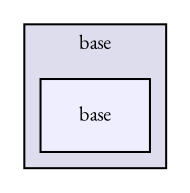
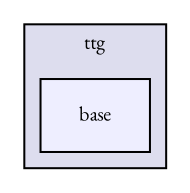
(95, 44) -> (95, 44)
